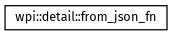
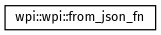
(86, 18) -> (80, 18)
